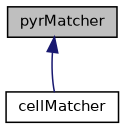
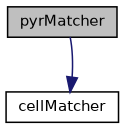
(52, 72) -> (72, 57)
